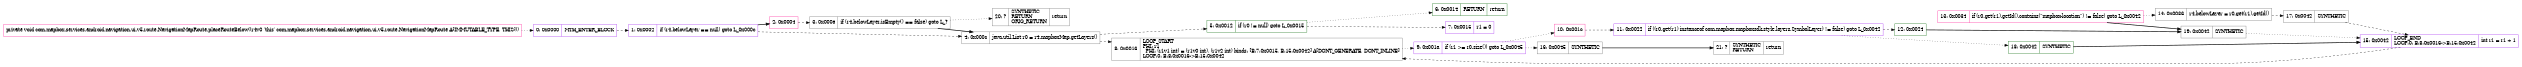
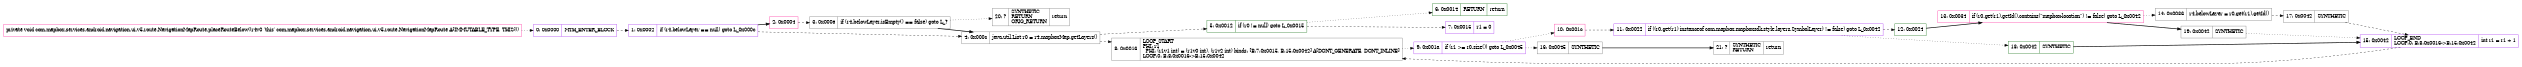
(2052, 31) -> (1952, 26)
